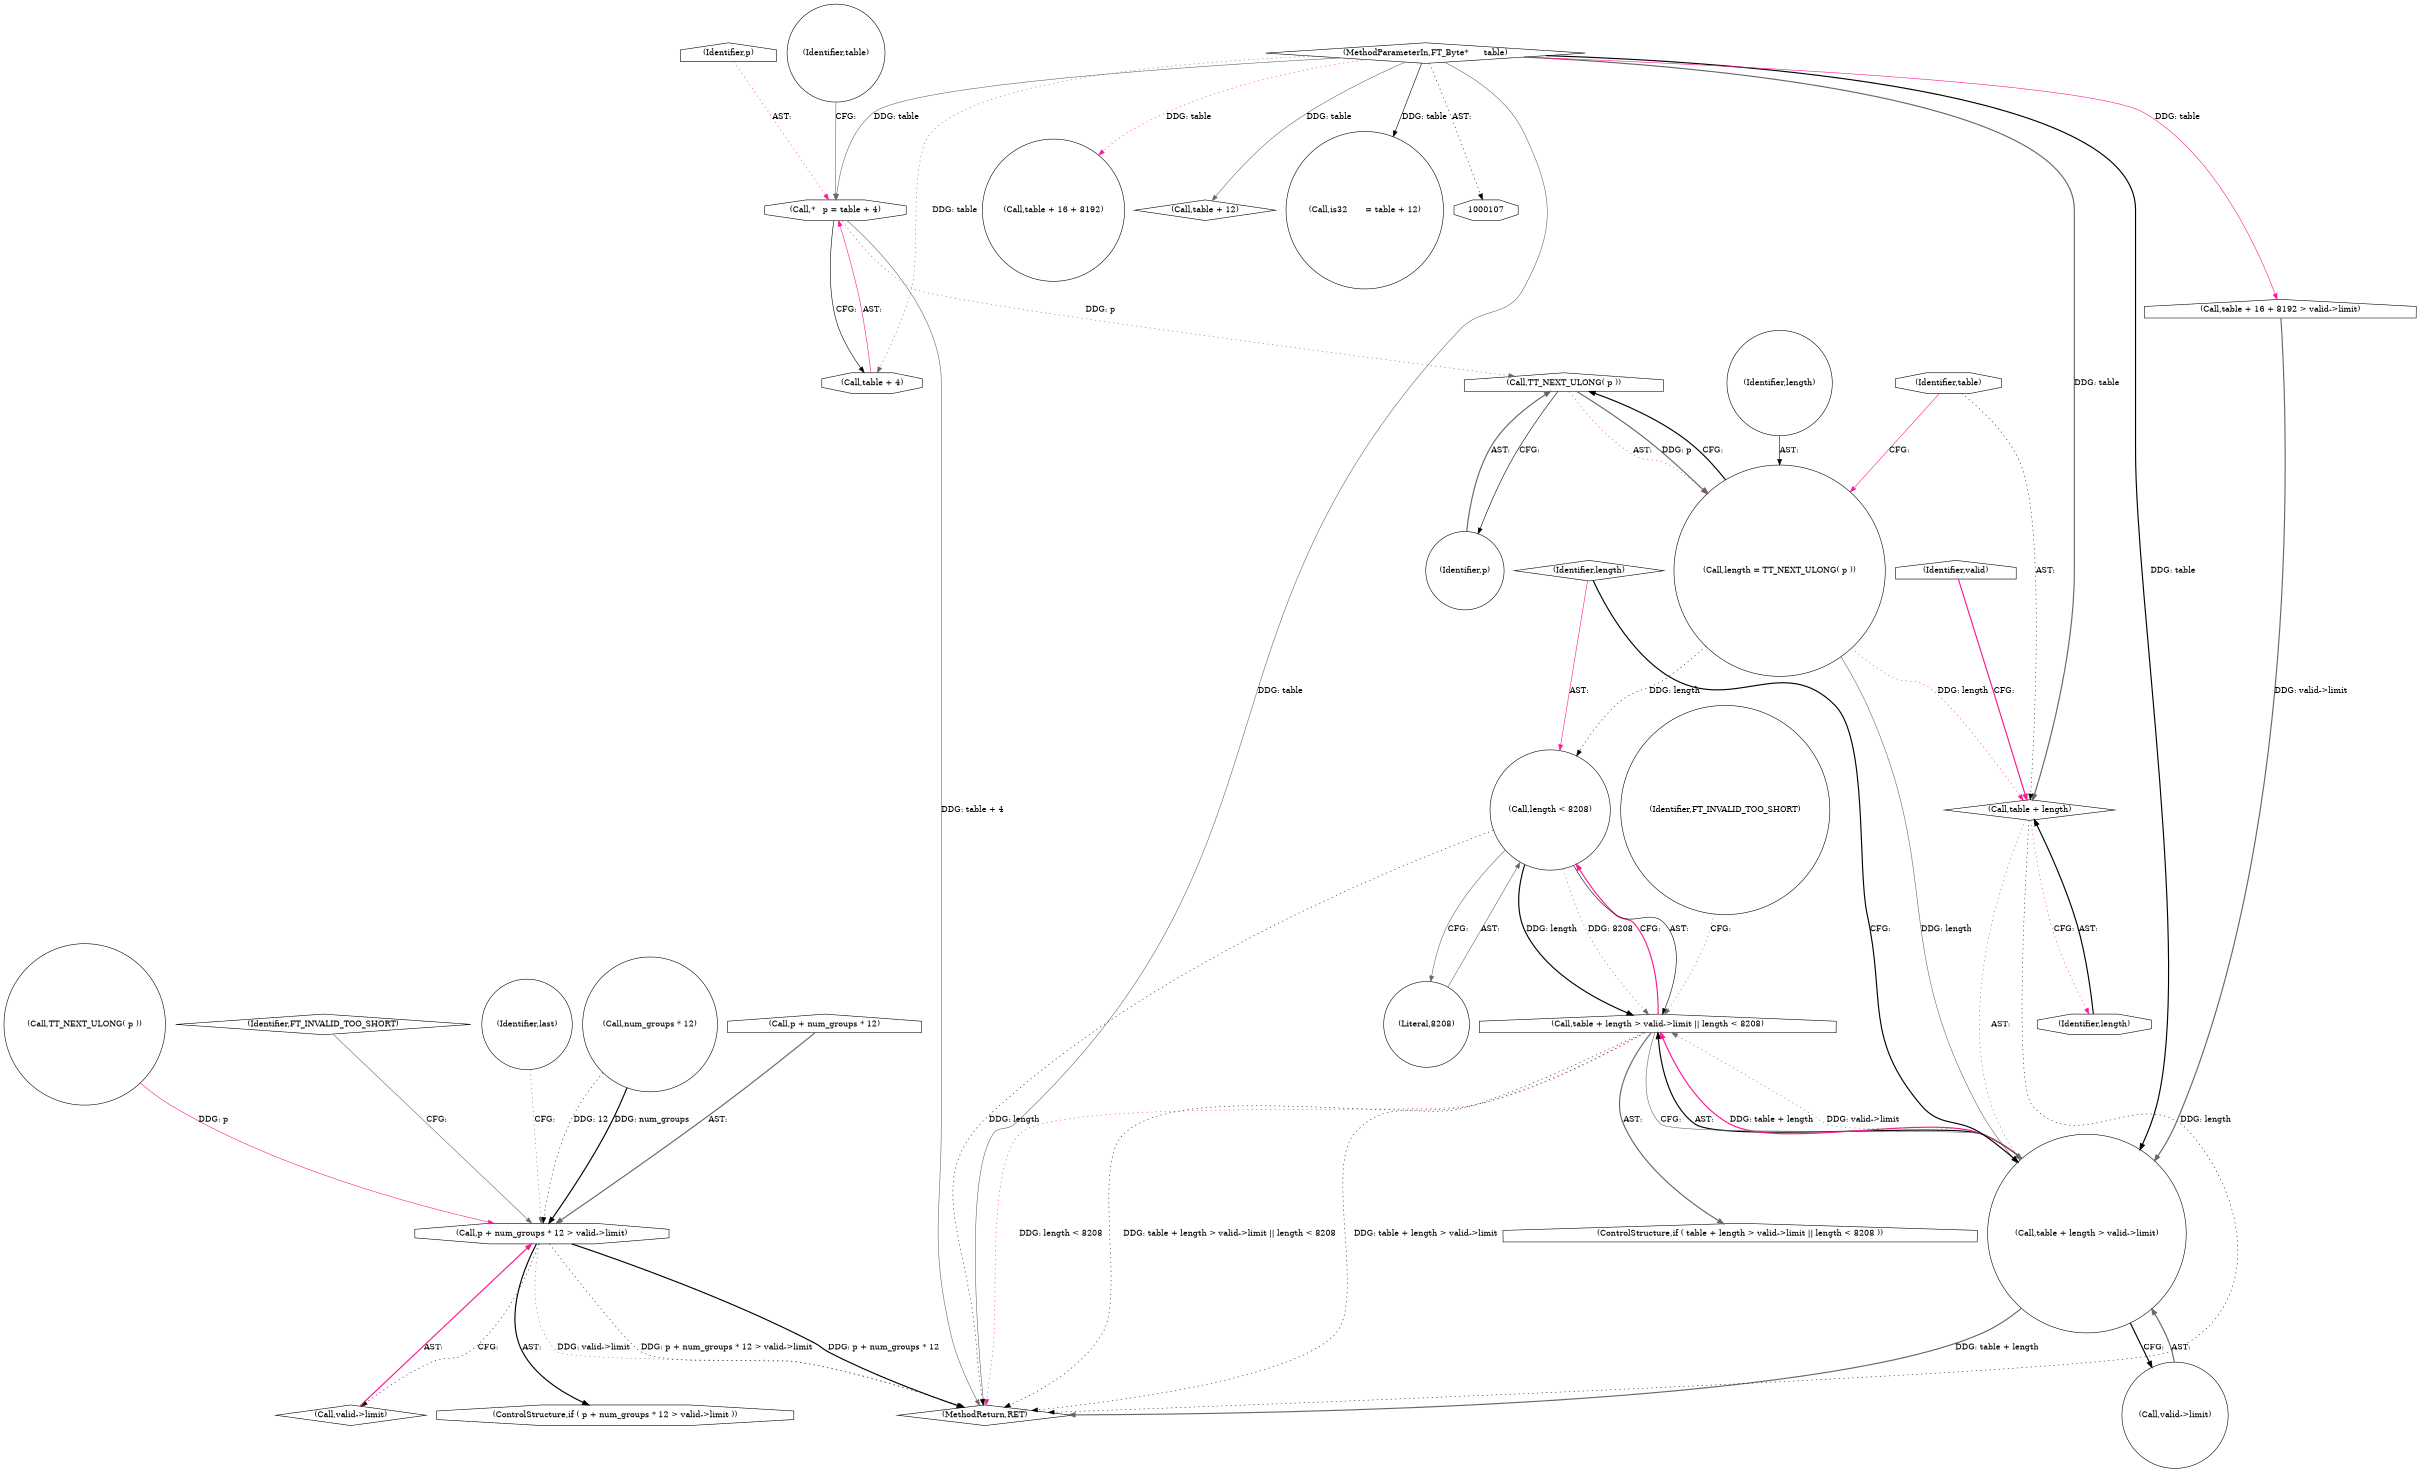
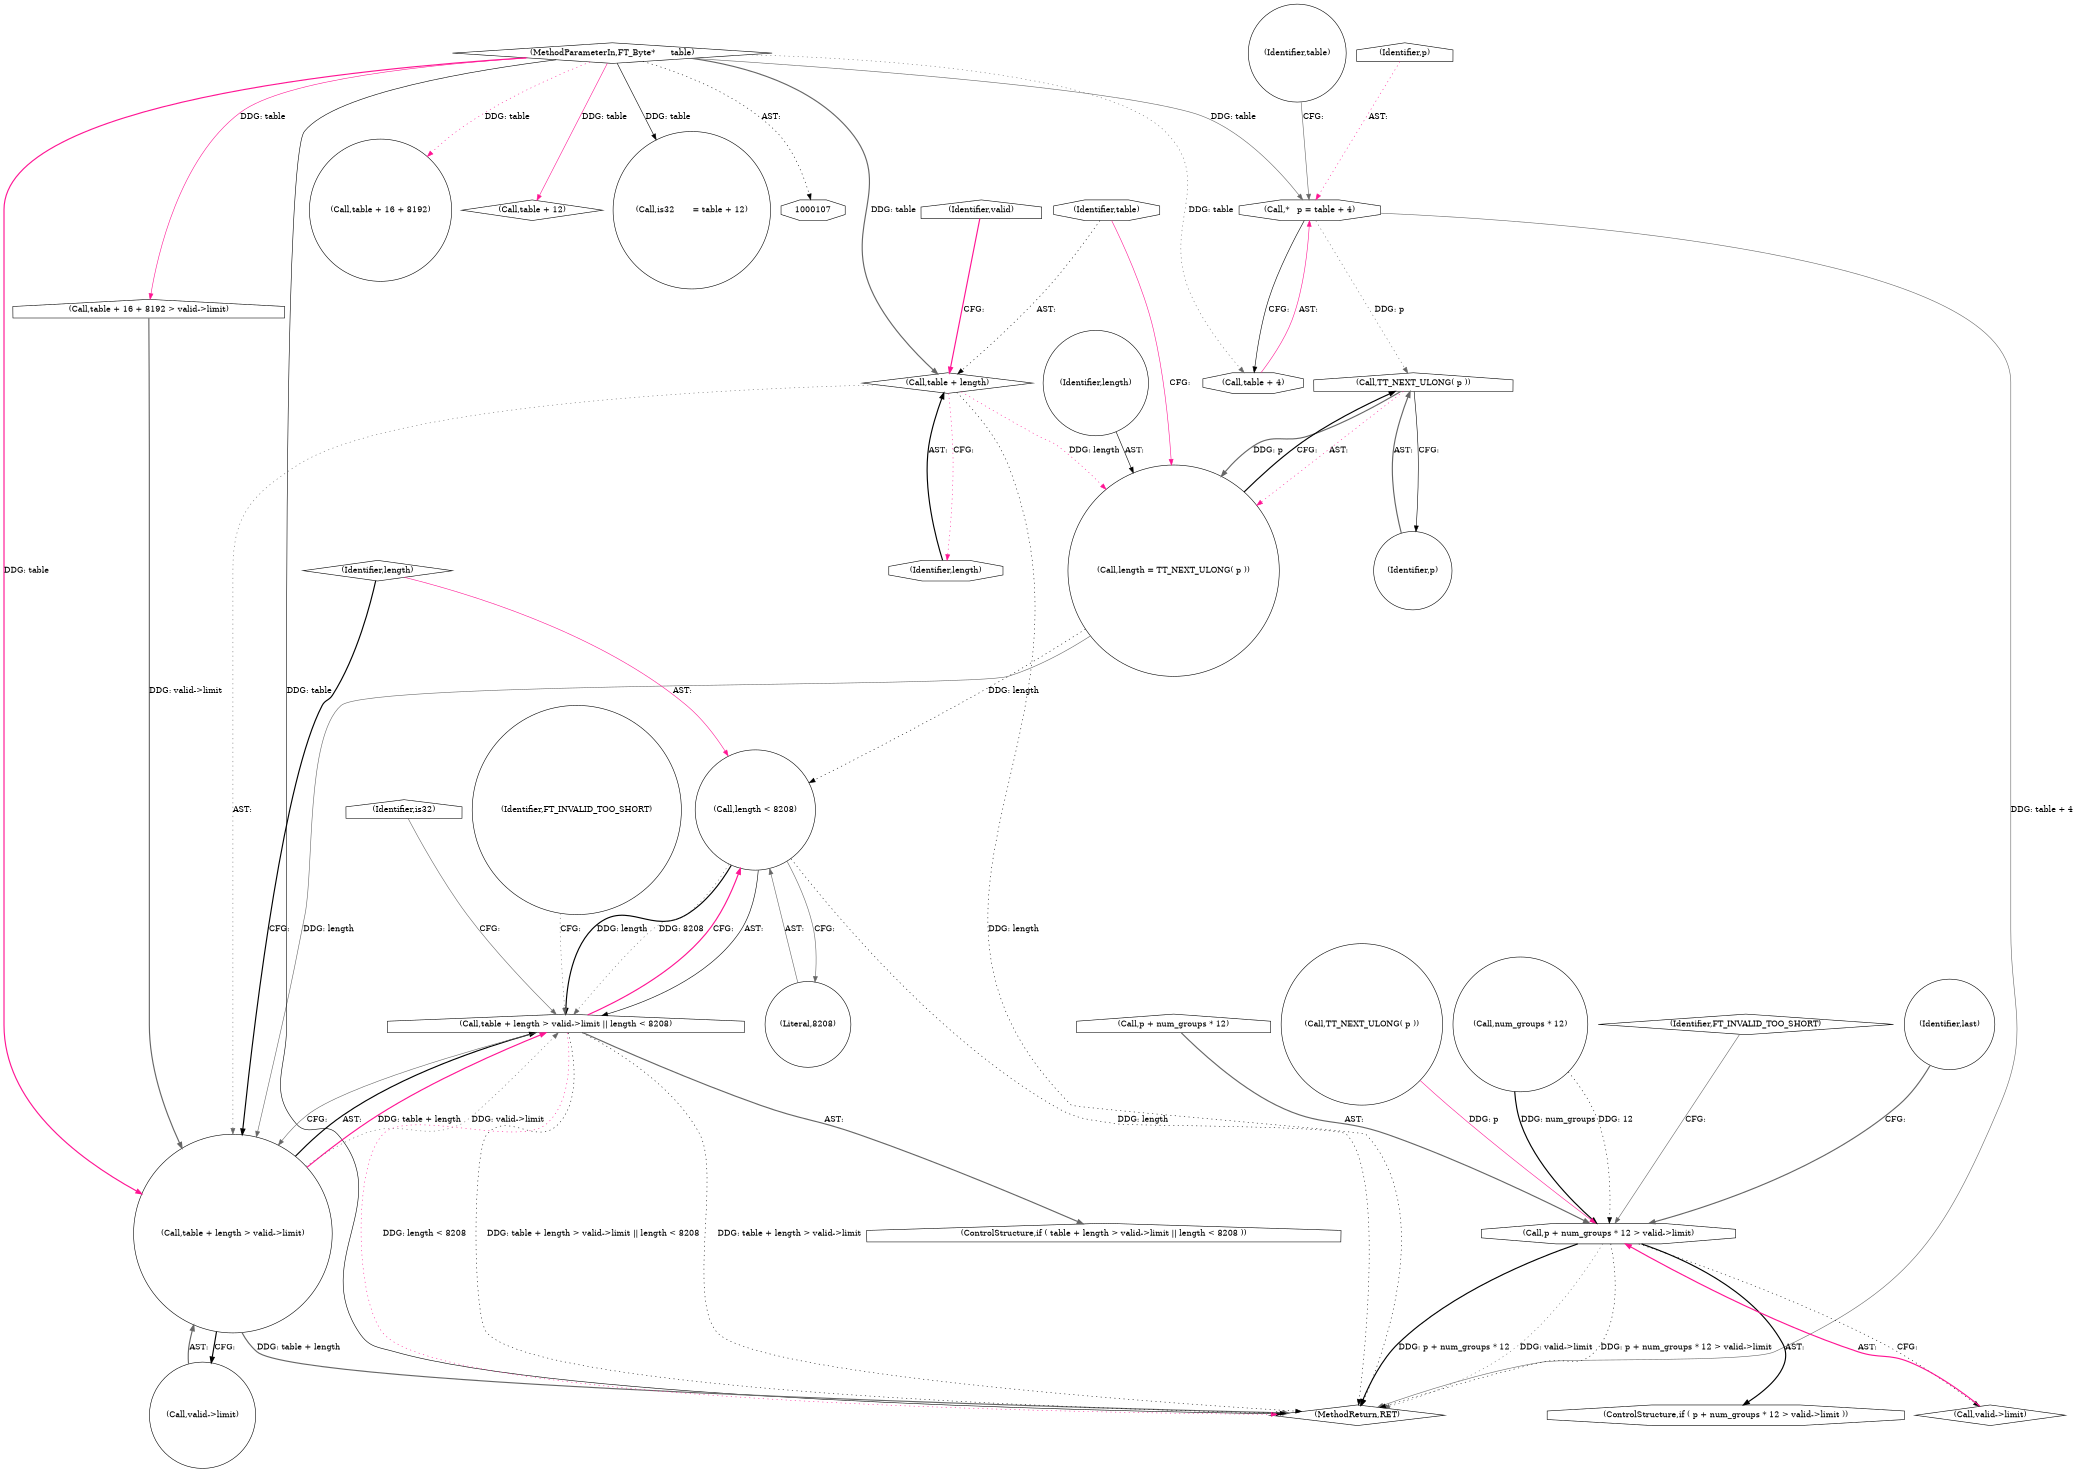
(1301, 117) -> (573, 129)
(2136, 361) -> (4, 446)
(1253, 704) -> (281, 1086)
(1948, 705) -> (1035, 434)
none -> (404, 810)
(536, 1144) -> (1806, 1165)
